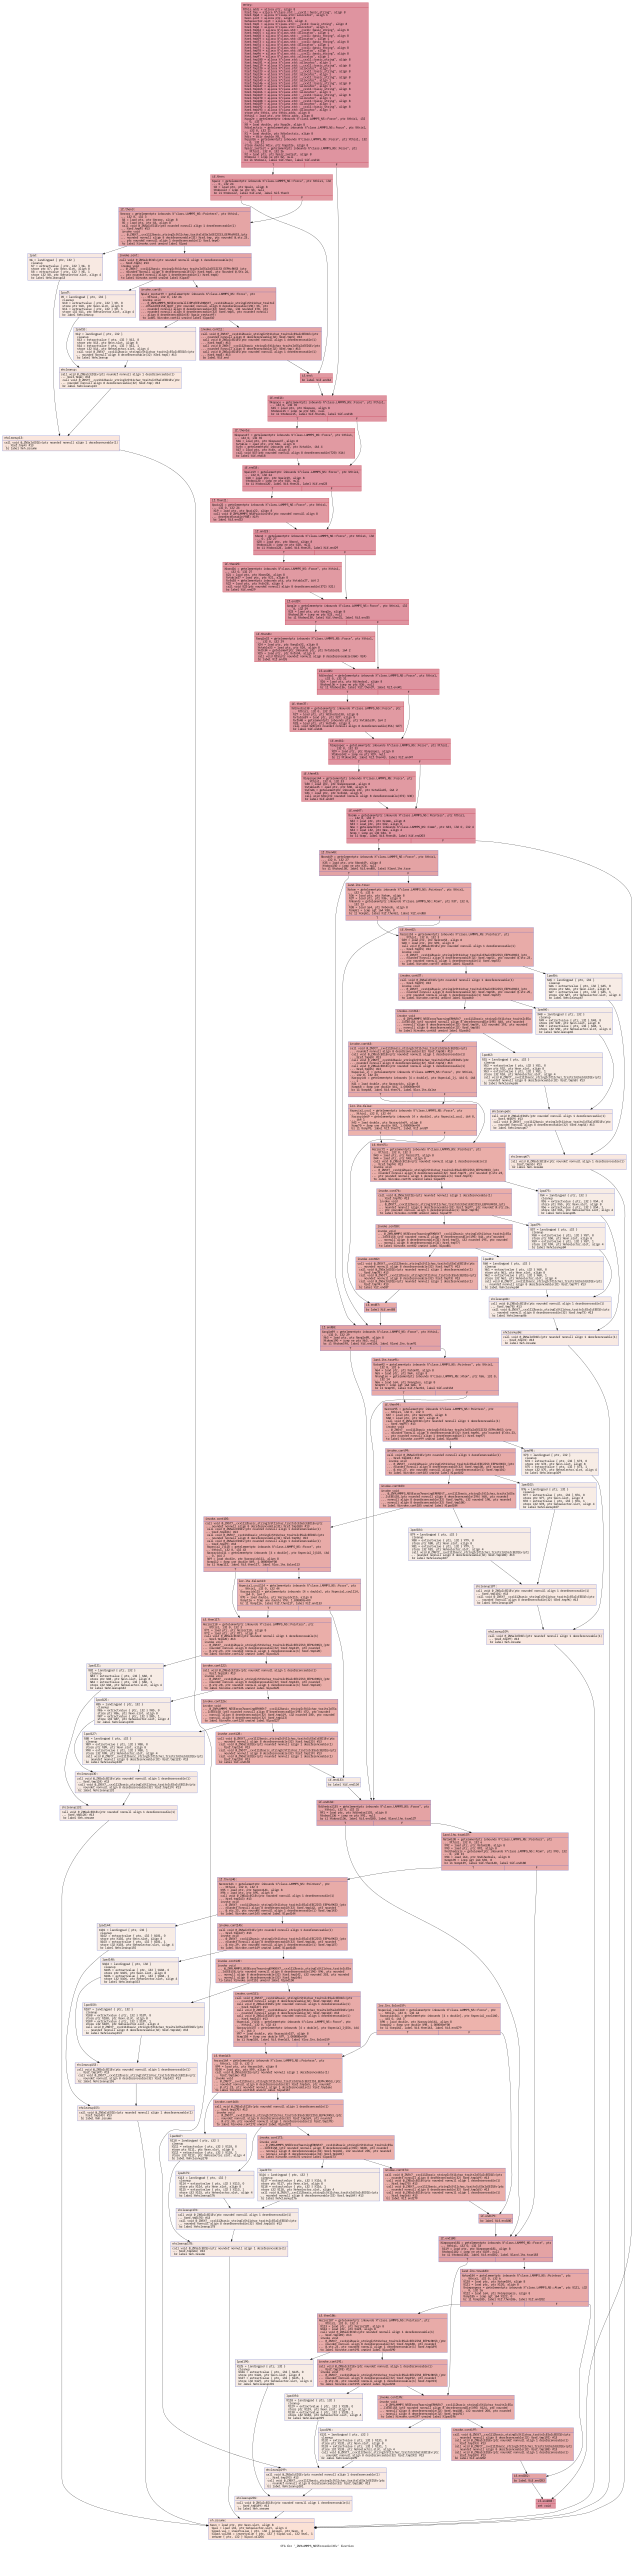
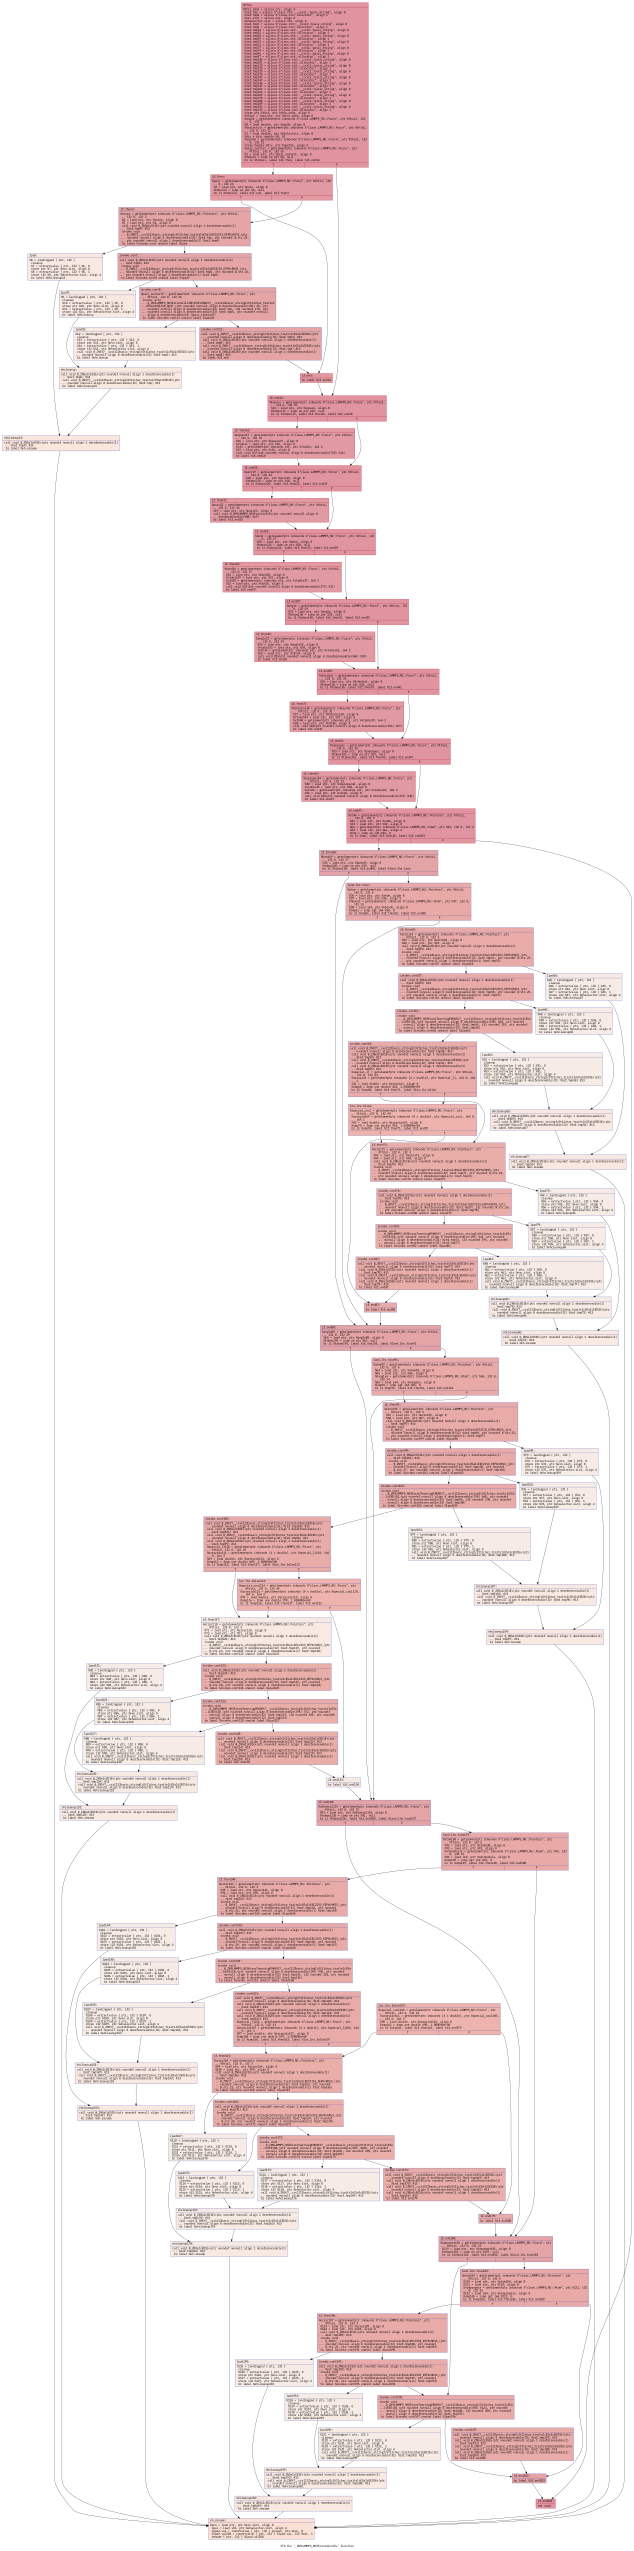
(385, 930) -> none
(196, 1490) -> (54, 1550)
(266, 1637) -> (266, 1637)
(474, 2423) -> (459, 2466)
